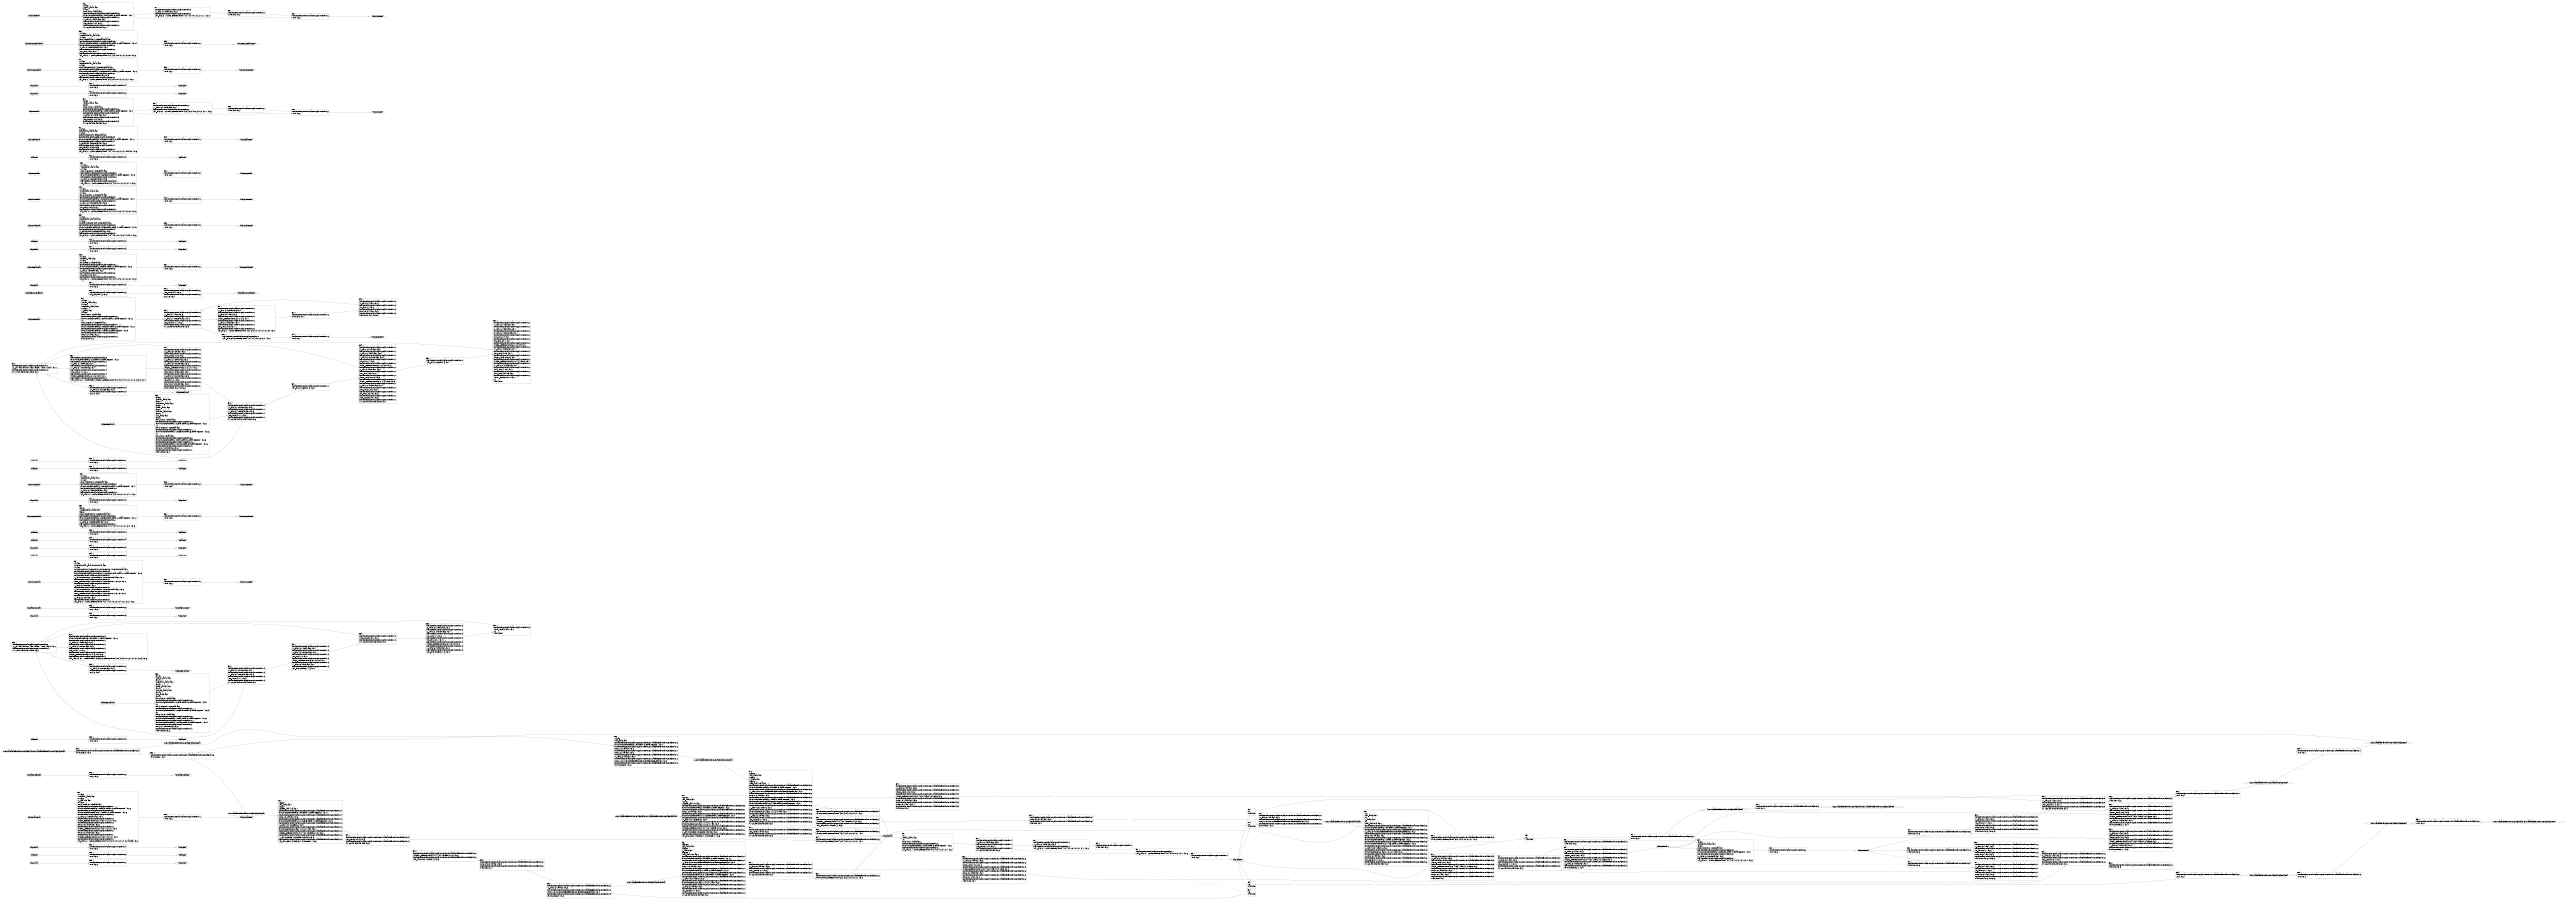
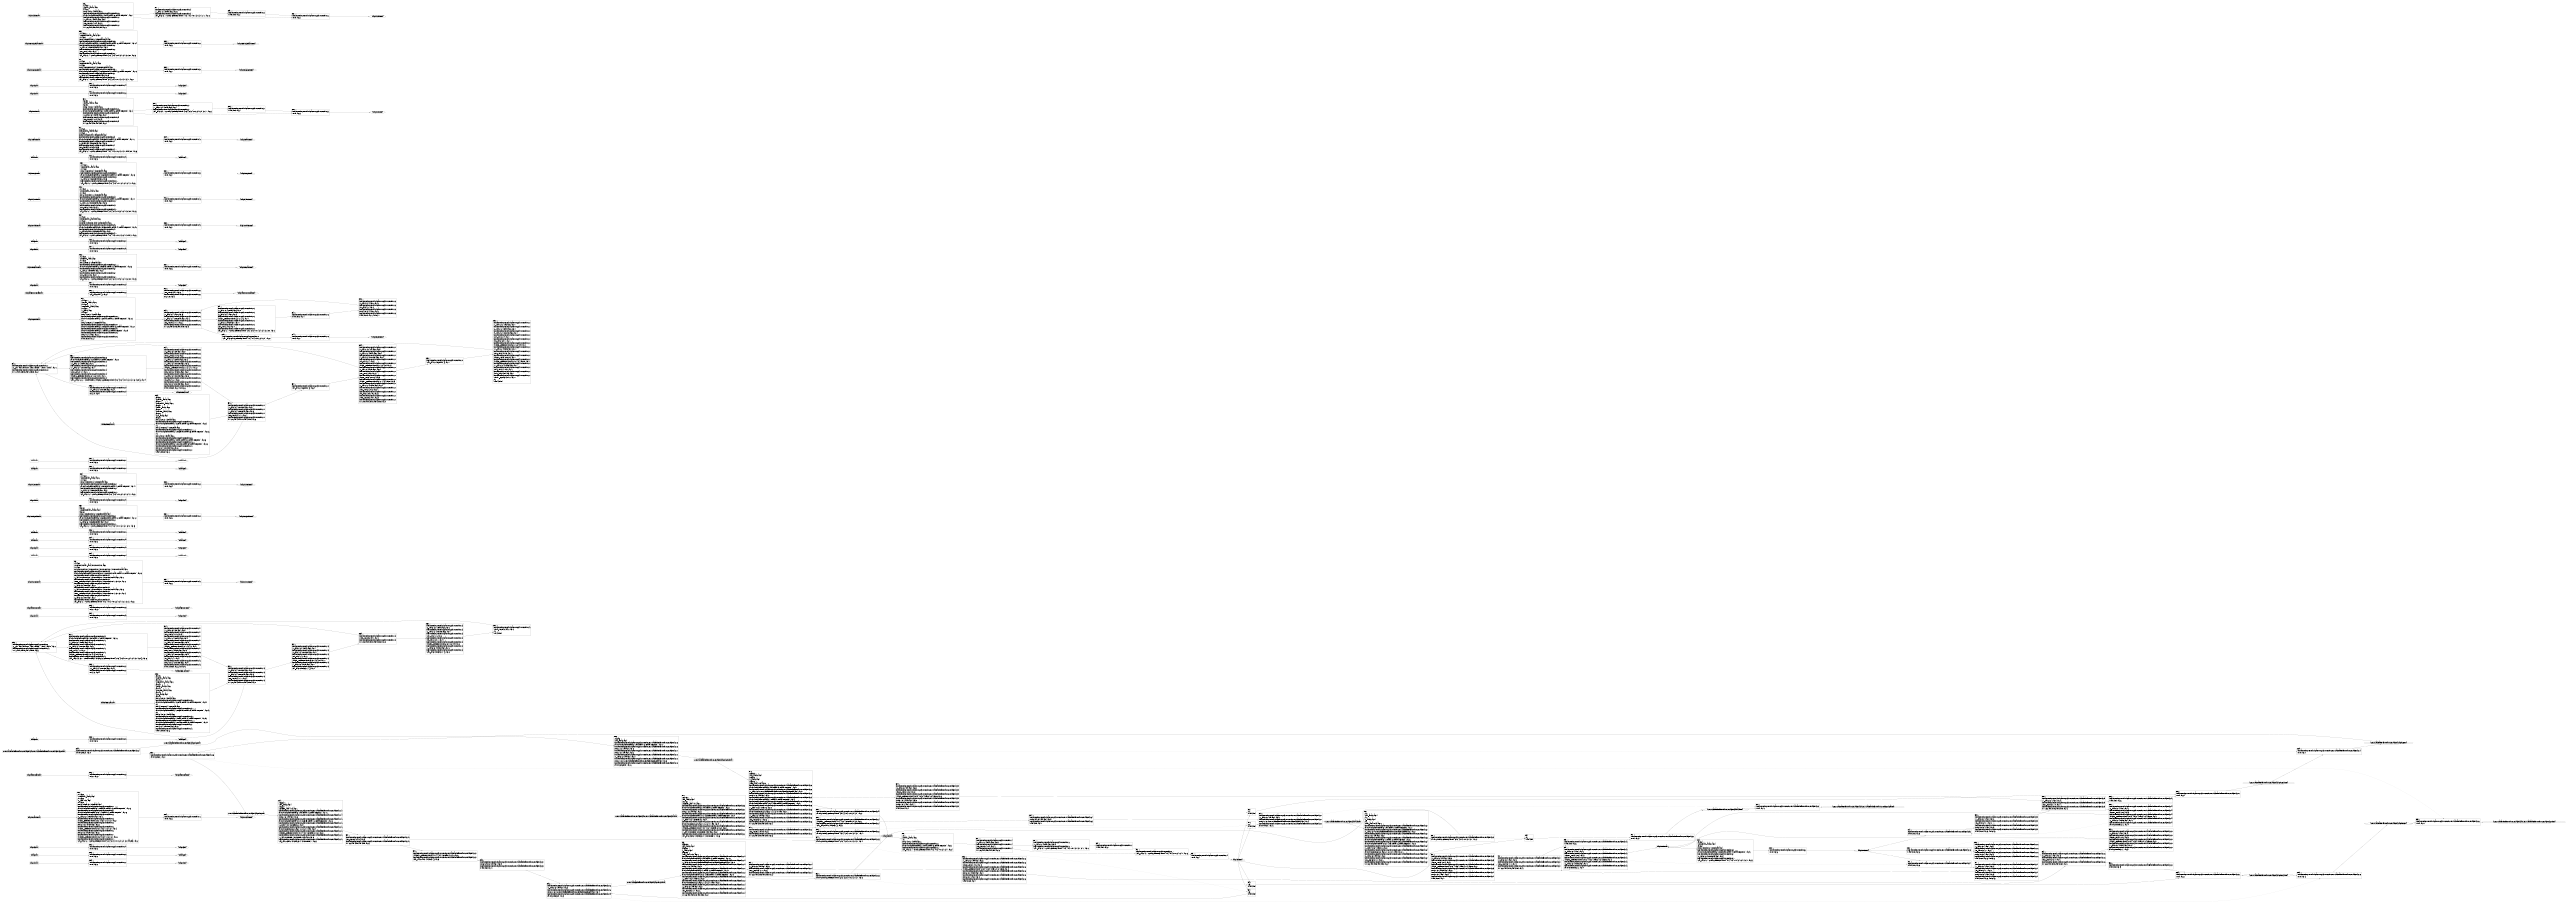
(94, 618) -> (94, 618)
(498, 634) -> (497, 634)
none -> (182, 647)
